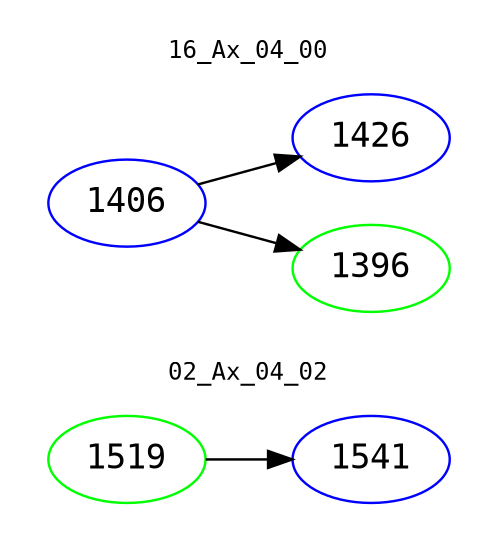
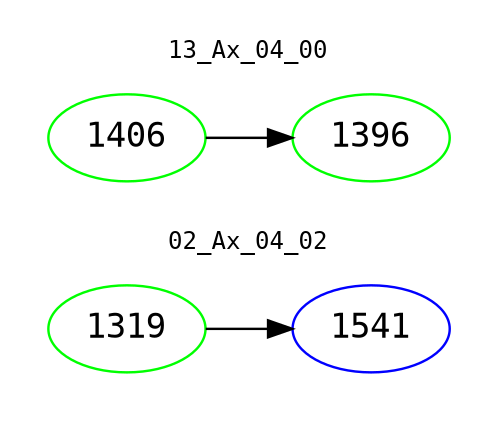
(249, 52) -> (249, 52)
(371, 138) -> none
(127, 203) -> (127, 138)
(127, 459) -> (127, 329)
